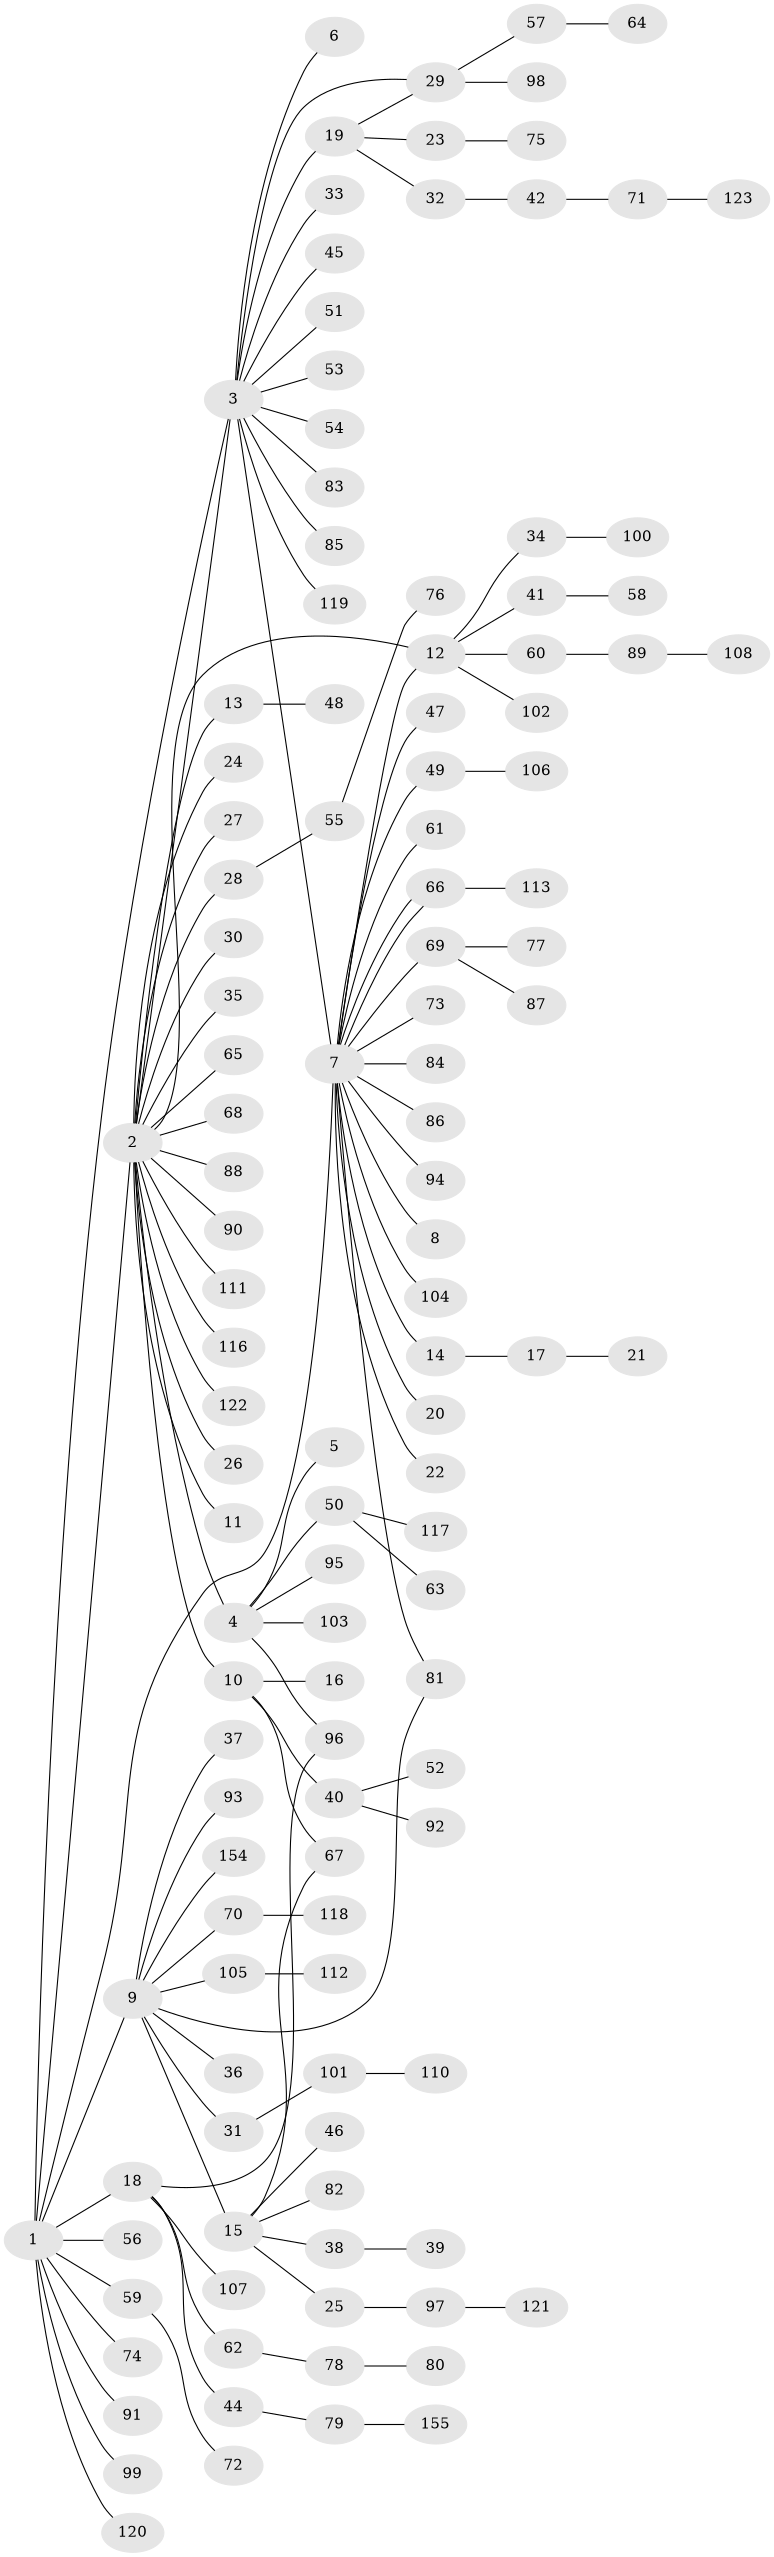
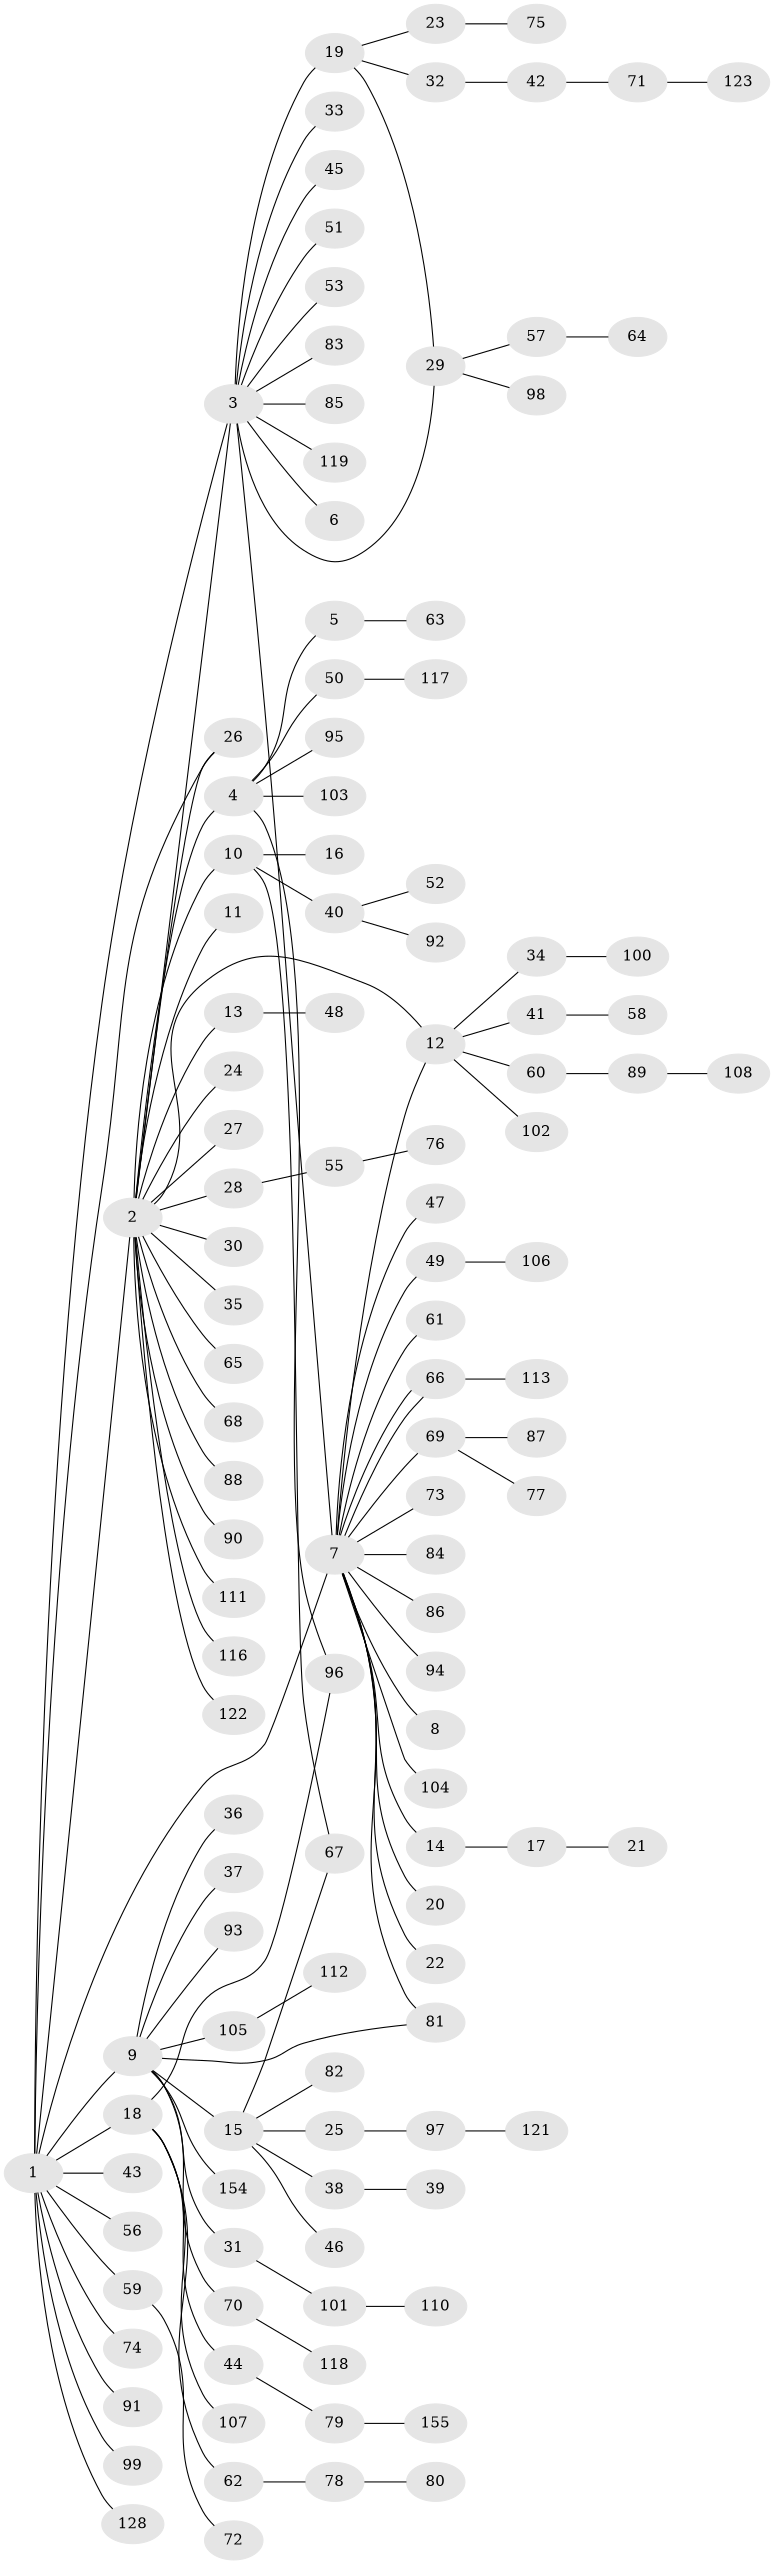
(335, 429) -> none
none -> (71, 1442)
(382, 1545) -> (385, 621)
none -> (133, 2173)
(133, 2533) -> (133, 2524)
